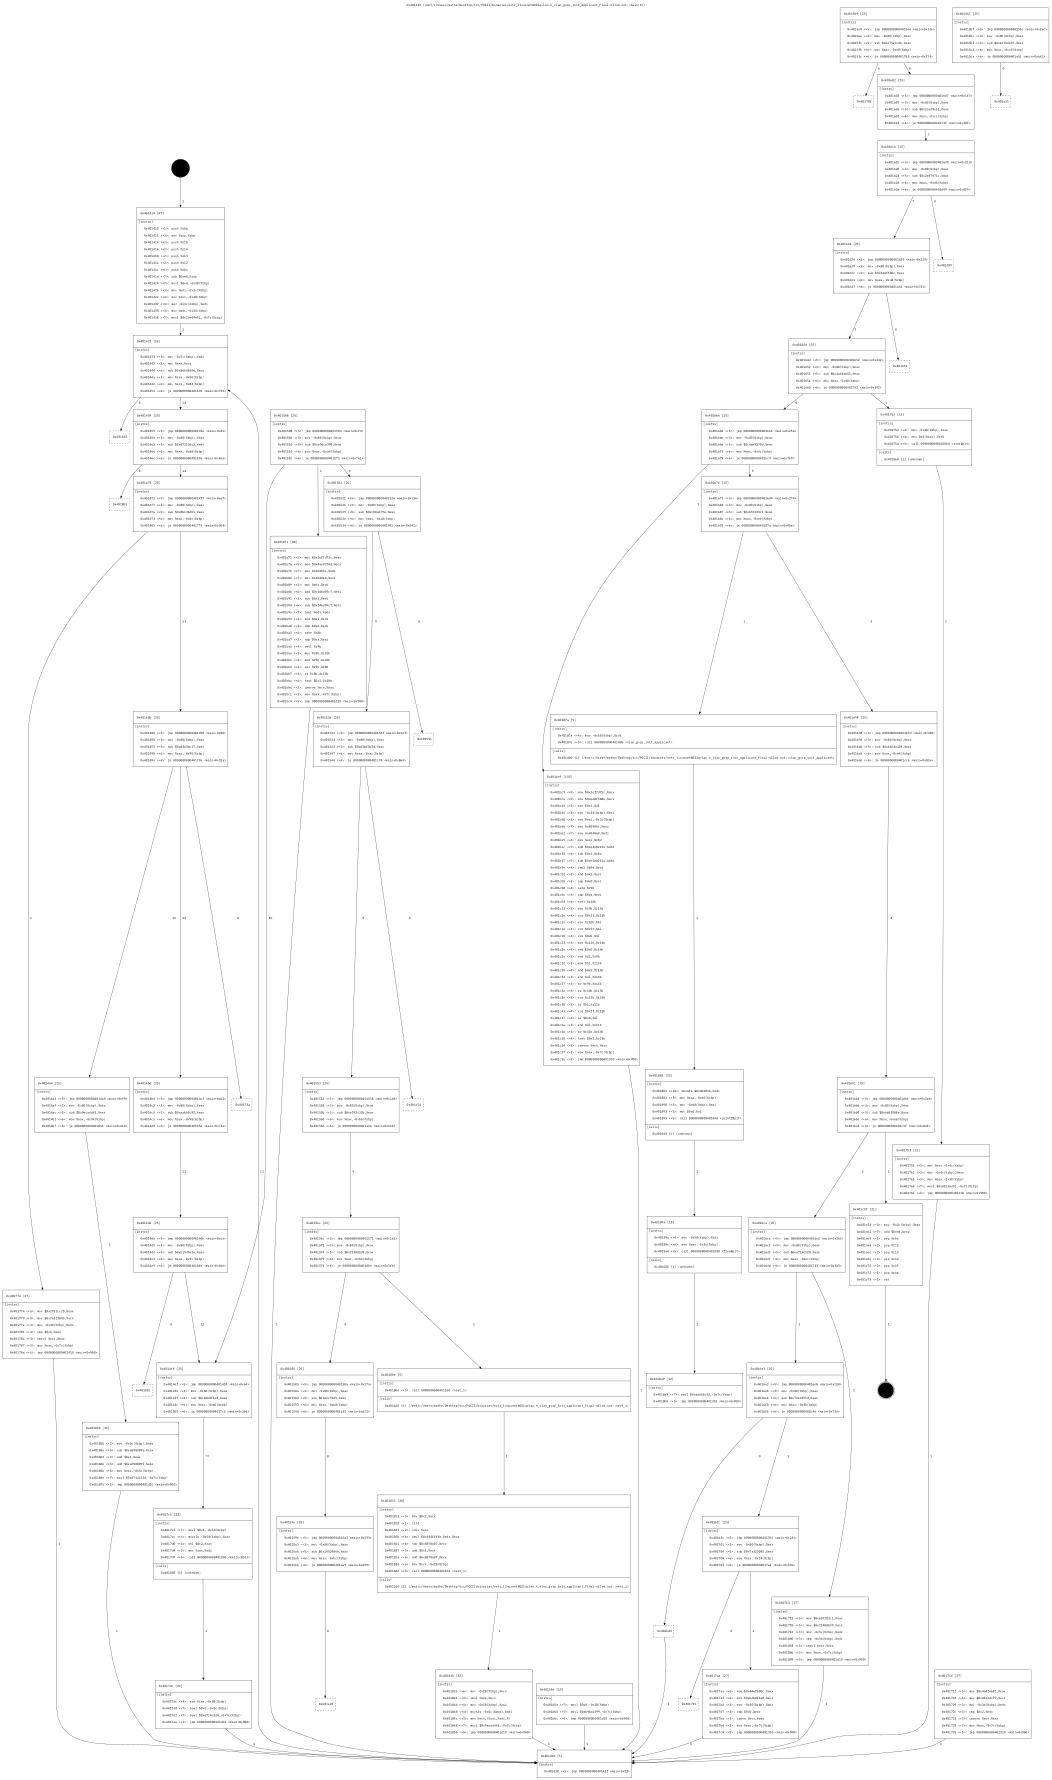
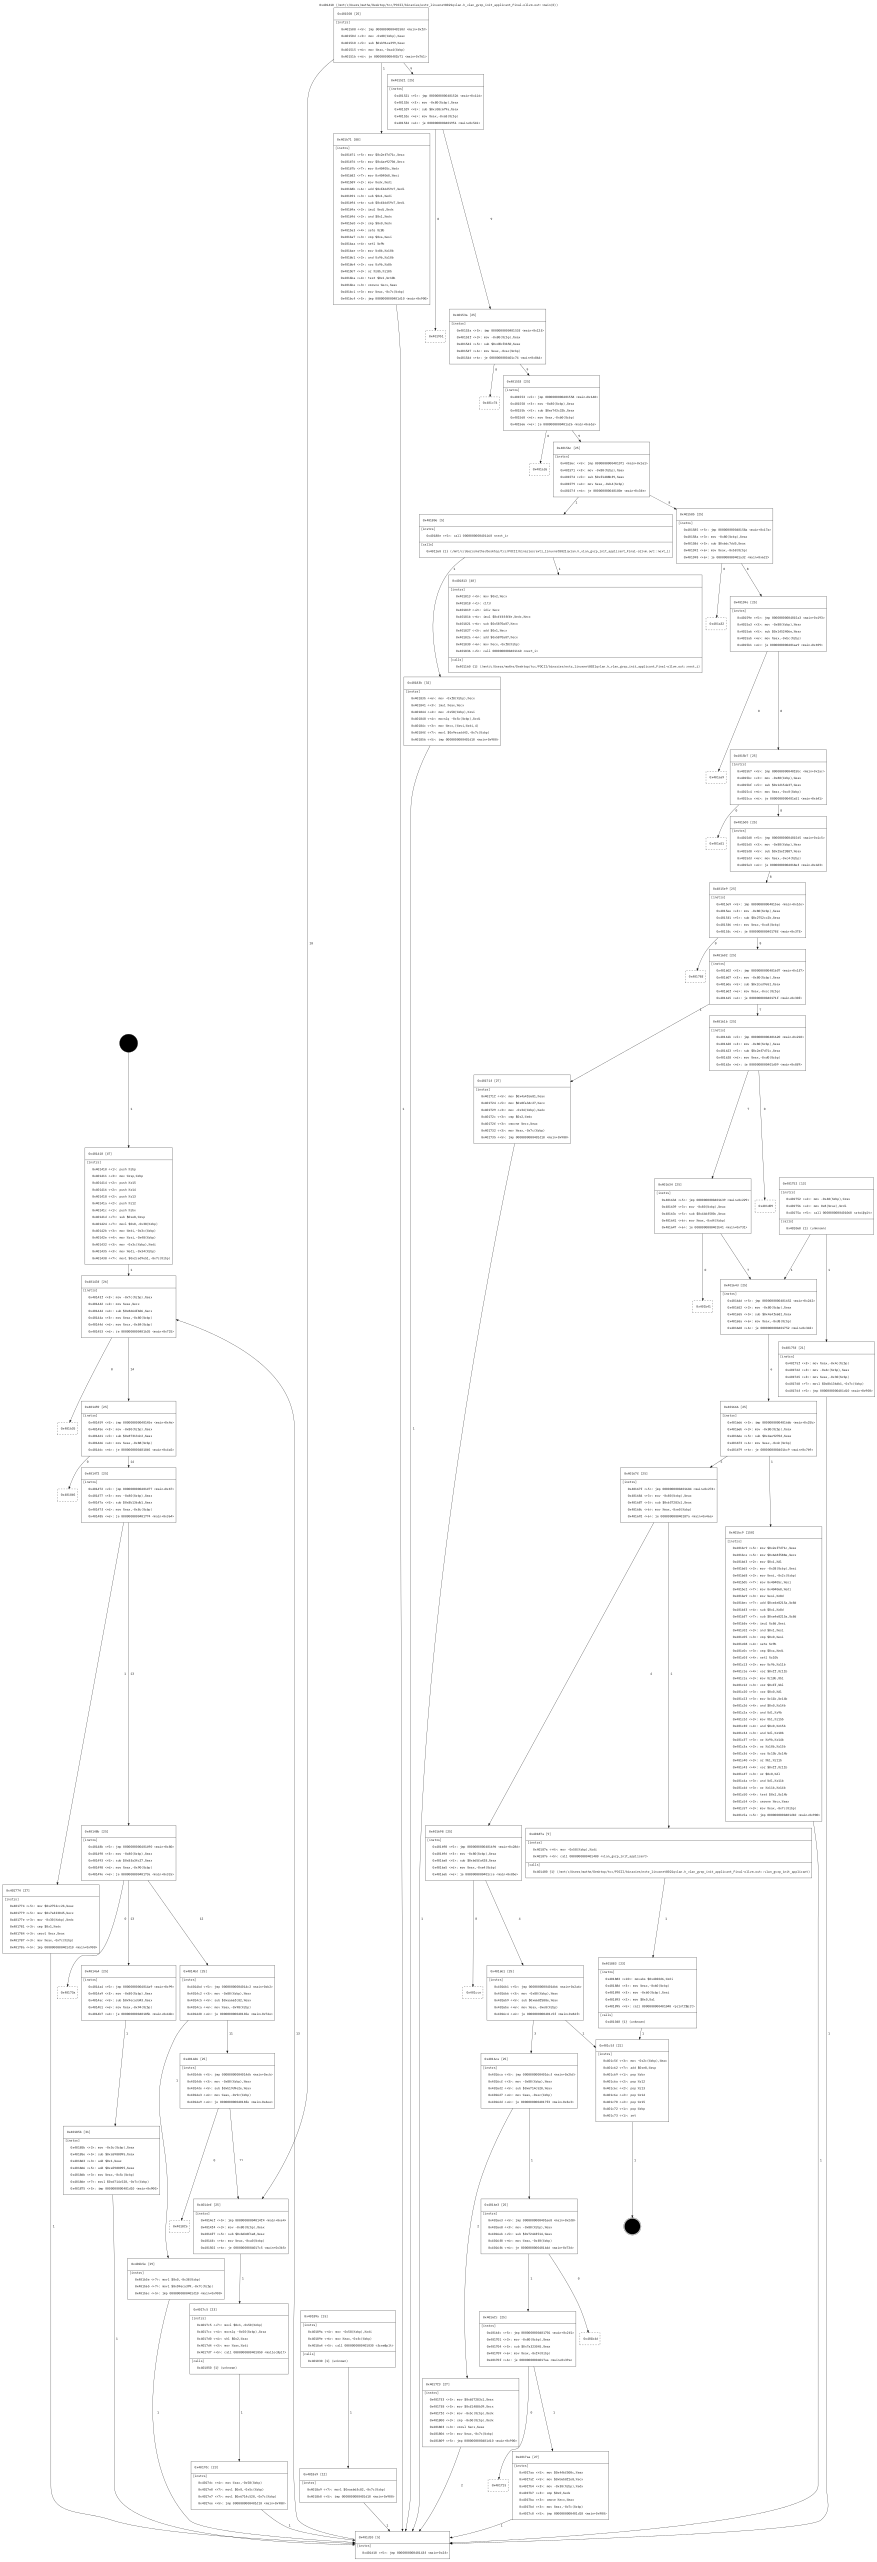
(879, 400) -> (798, 1256)
none -> (539, 469)
none -> (716, 624)
none -> (778, 700)
none -> (778, 844)
none -> (641, 1042)
(694, 1177) -> (641, 2033)
(206, 1456) -> (242, 2279)
(493, 1630) -> (434, 611)
(663, 1699) -> (376, 2516)
none -> (473, 1993)
none -> (162, 2135)
